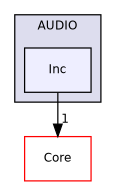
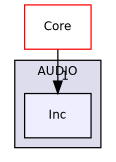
(58, 110) -> (58, 68)
